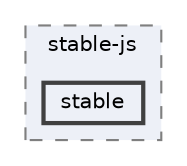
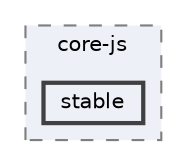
(93, 46) -> (93, 46)
